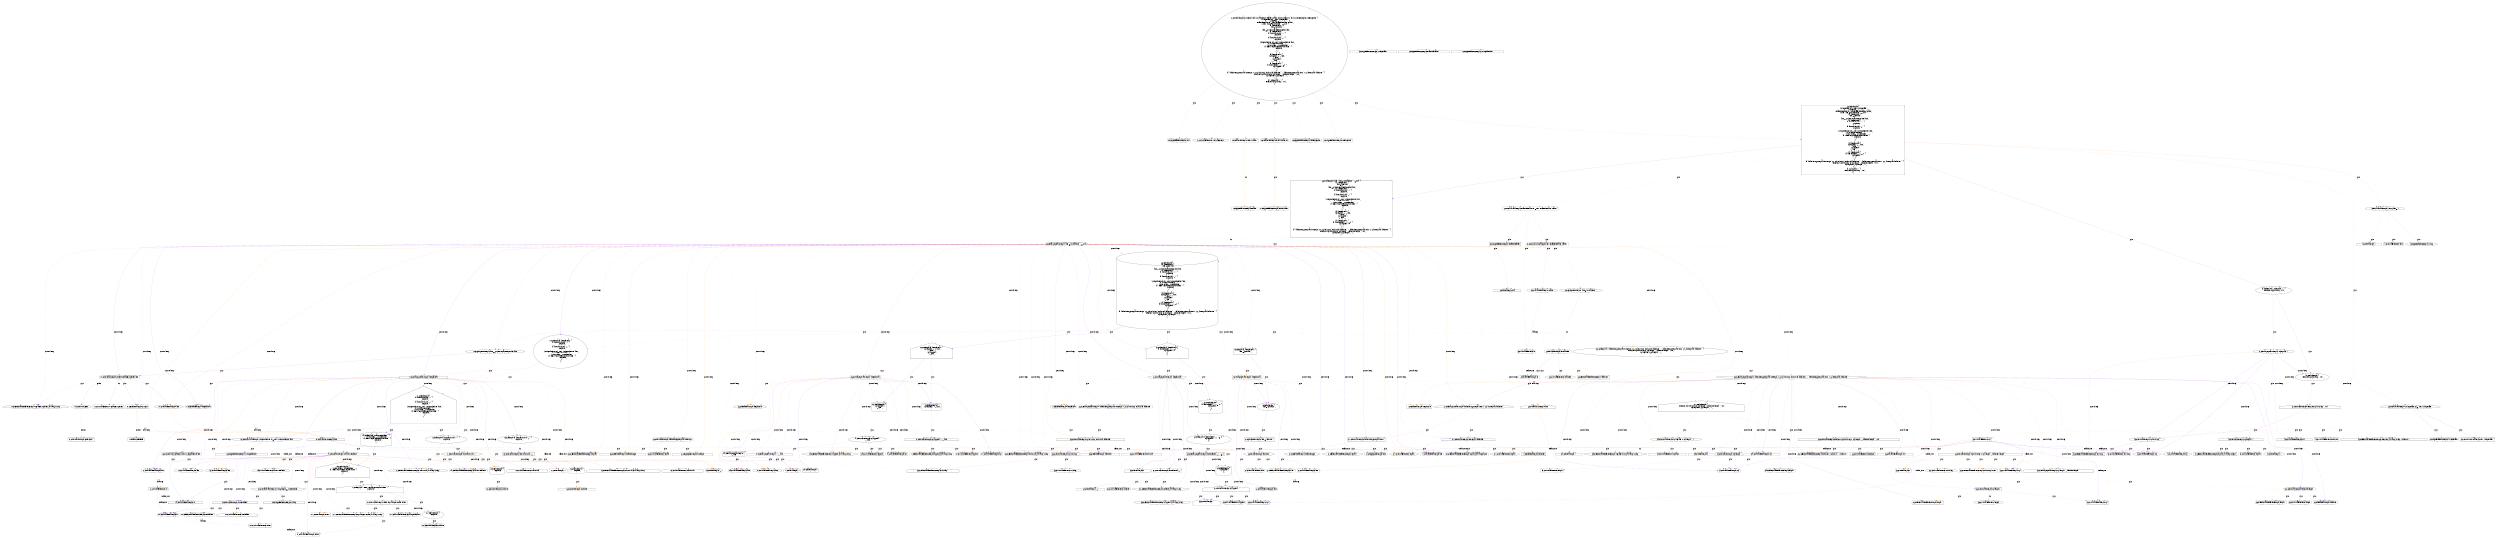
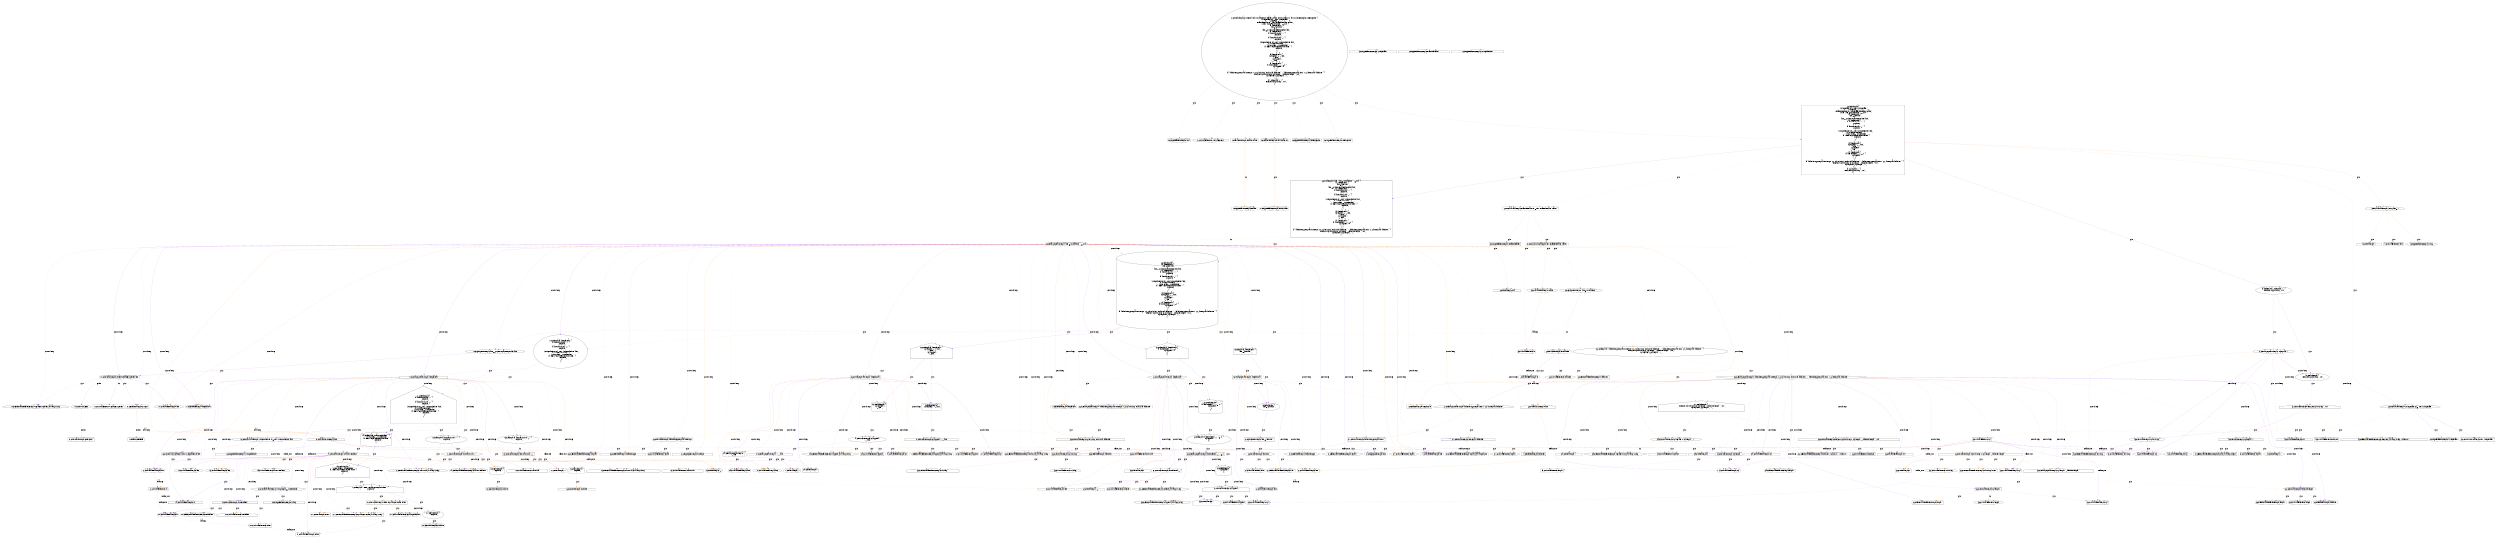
(1245, 140) -> (1245, 140)
(750, 407) -> none
none -> (1057, 489)
